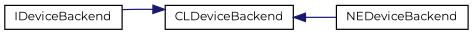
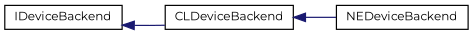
(138, 9) -> (150, 25)
